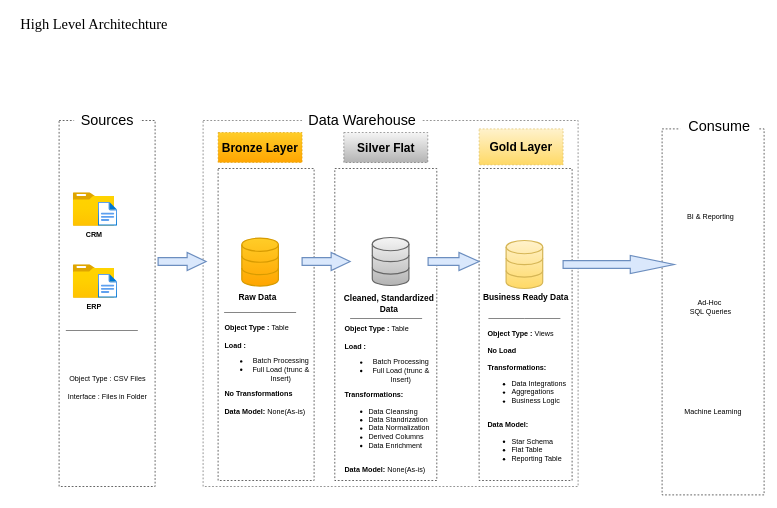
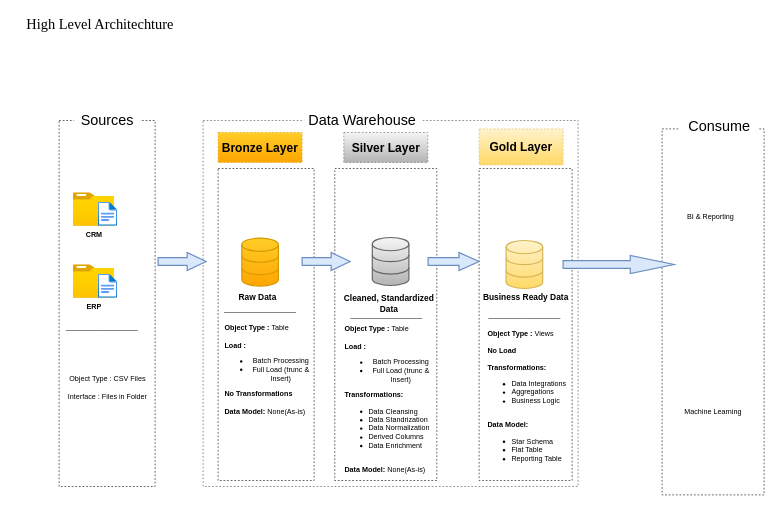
(94, 24) -> (100, 24)
(386, 147) -> (386, 147)
(710, 307) -> none
